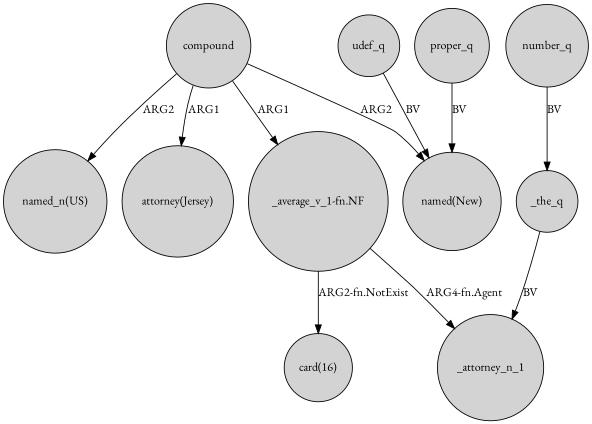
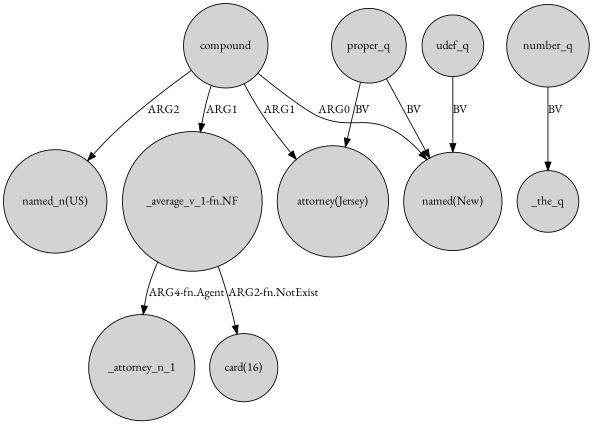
none -> (354, 110)
(376, 110) -> (334, 110)
(529, 272) -> none
